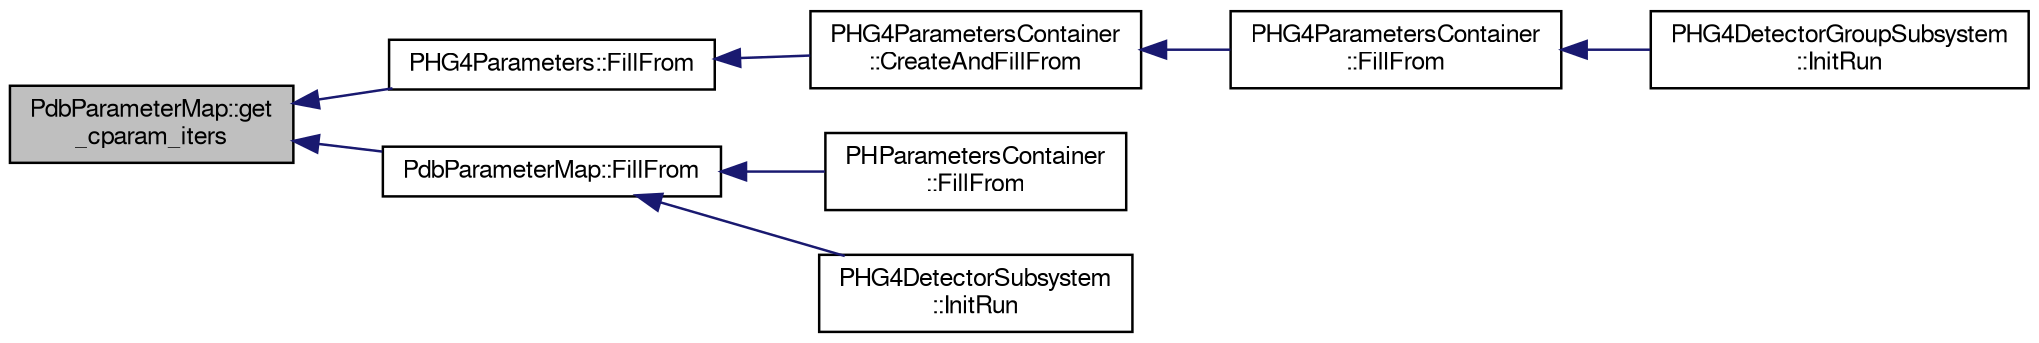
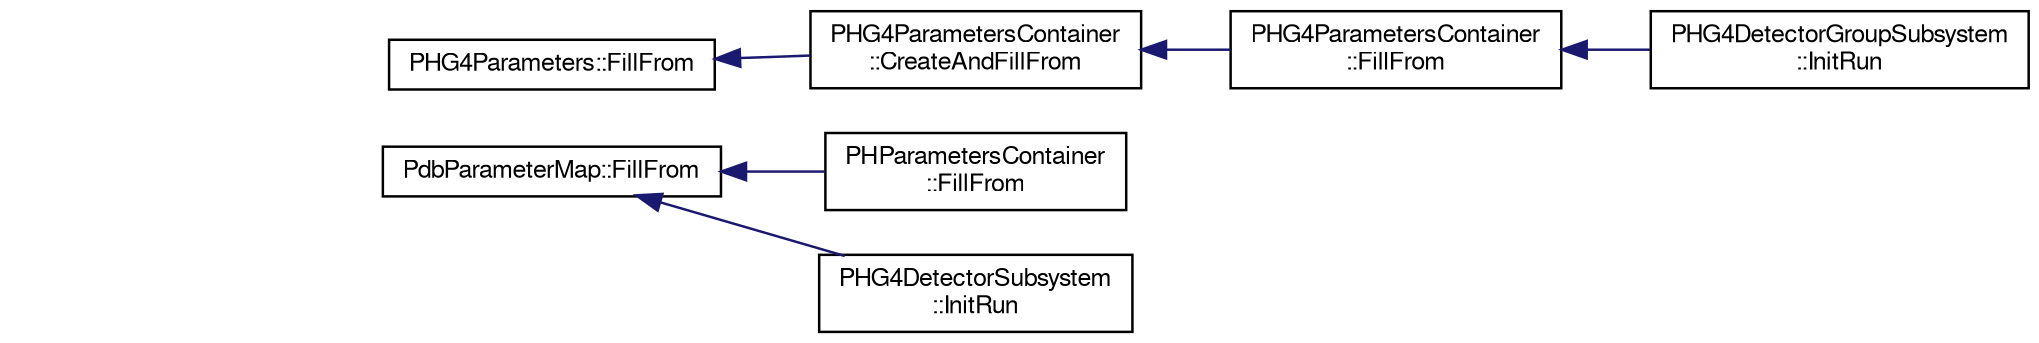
(152, 124) -> none
